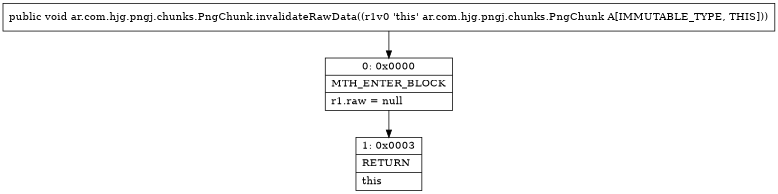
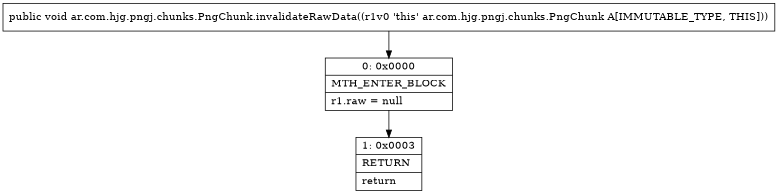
(372, 181) -> (379, 181)
